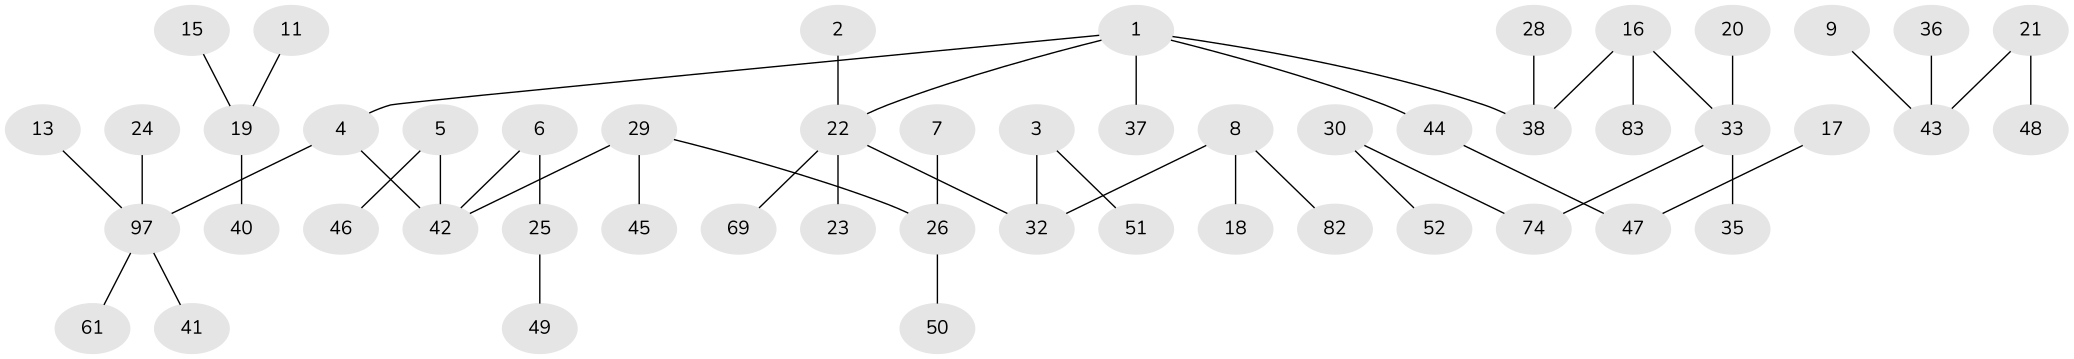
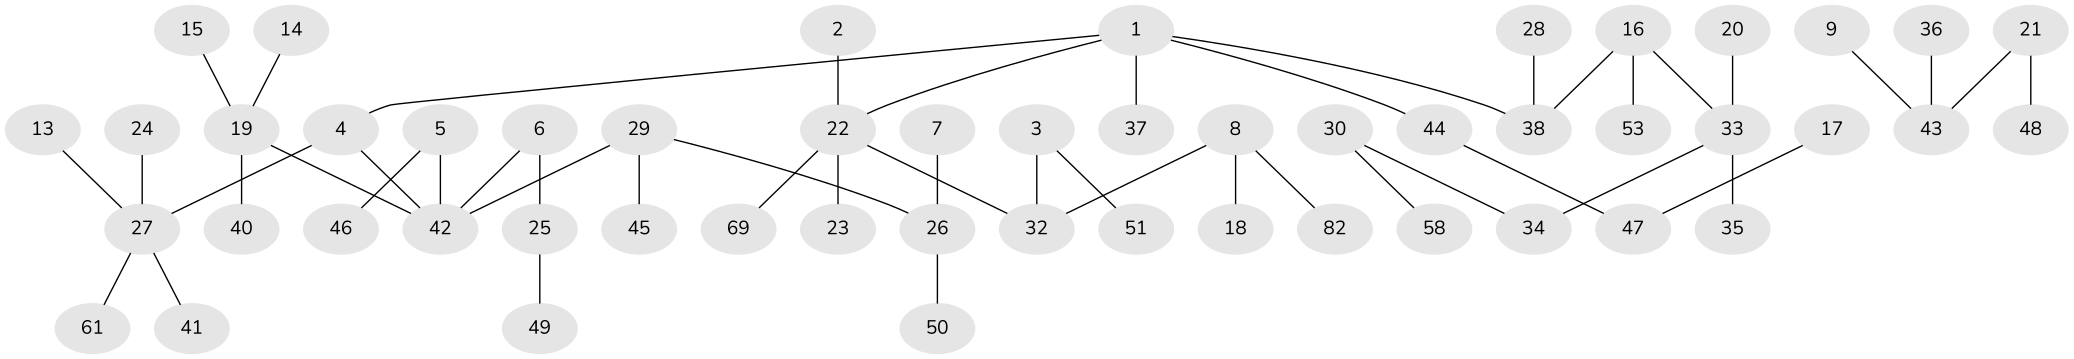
(291, 30) -> (291, 30)
(1633, 130) -> (1633, 130)
none -> (341, 179)
(142, 229) -> (142, 229)
(1434, 229) -> (1434, 229)
(1534, 229) -> (1534, 229)
